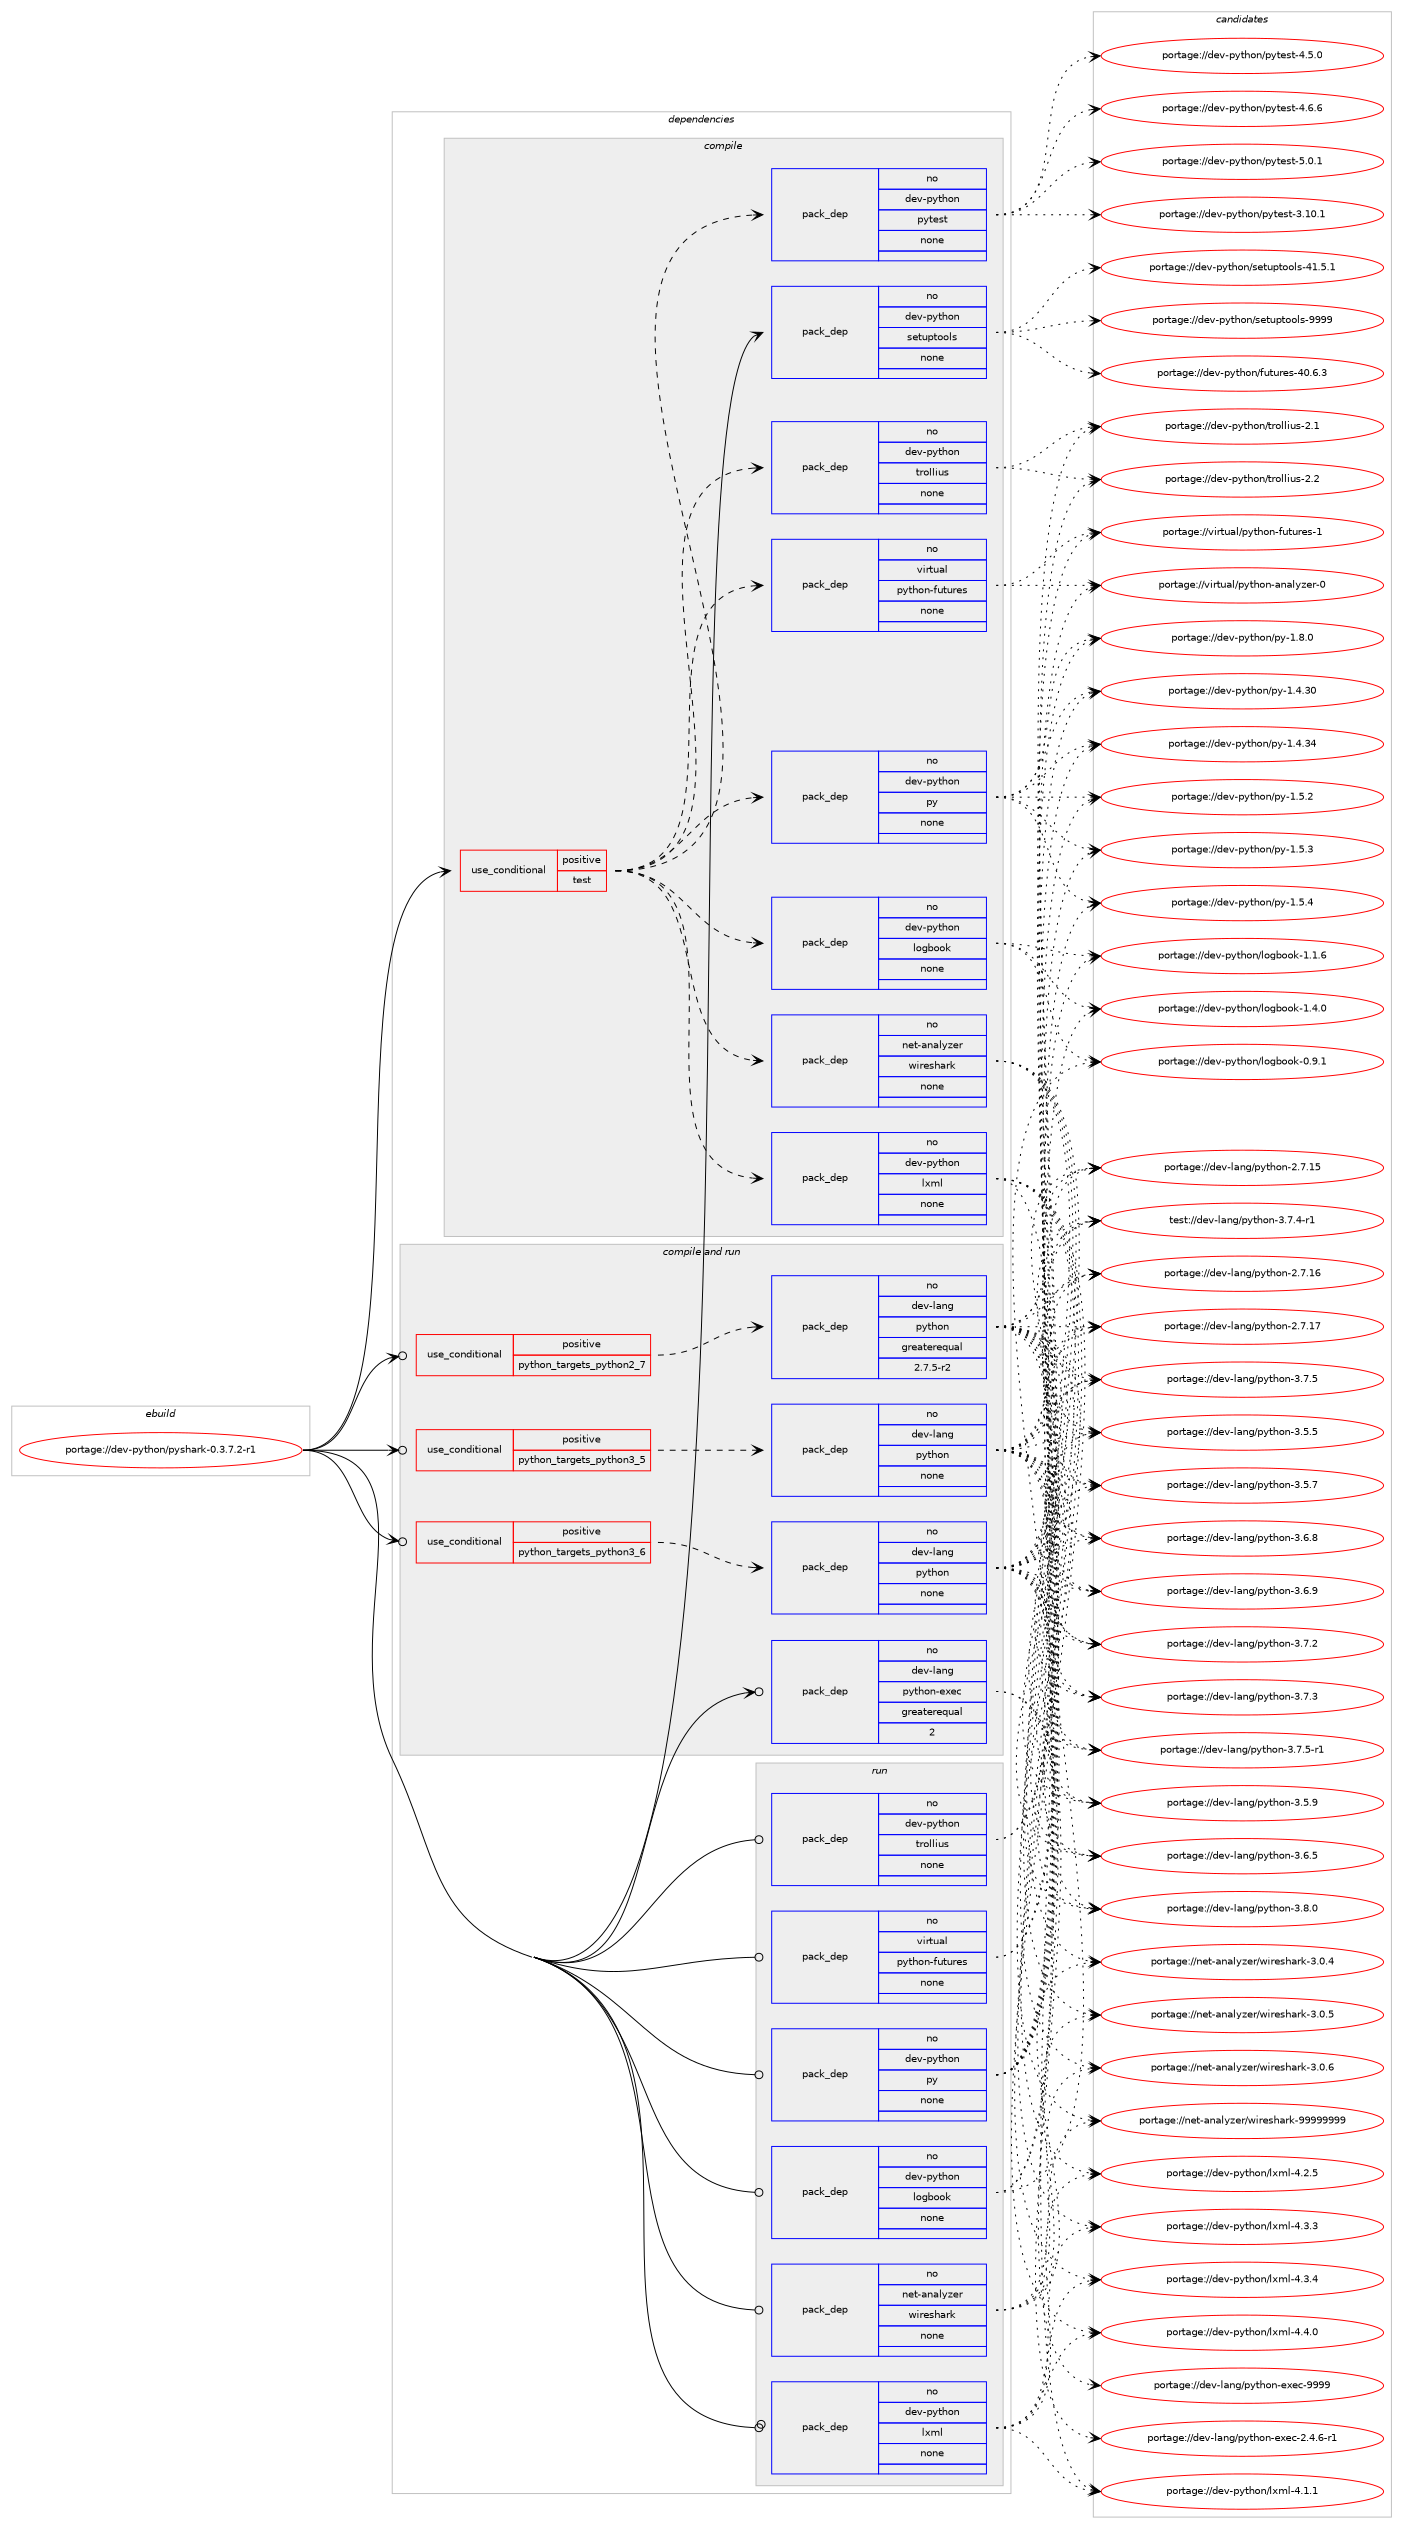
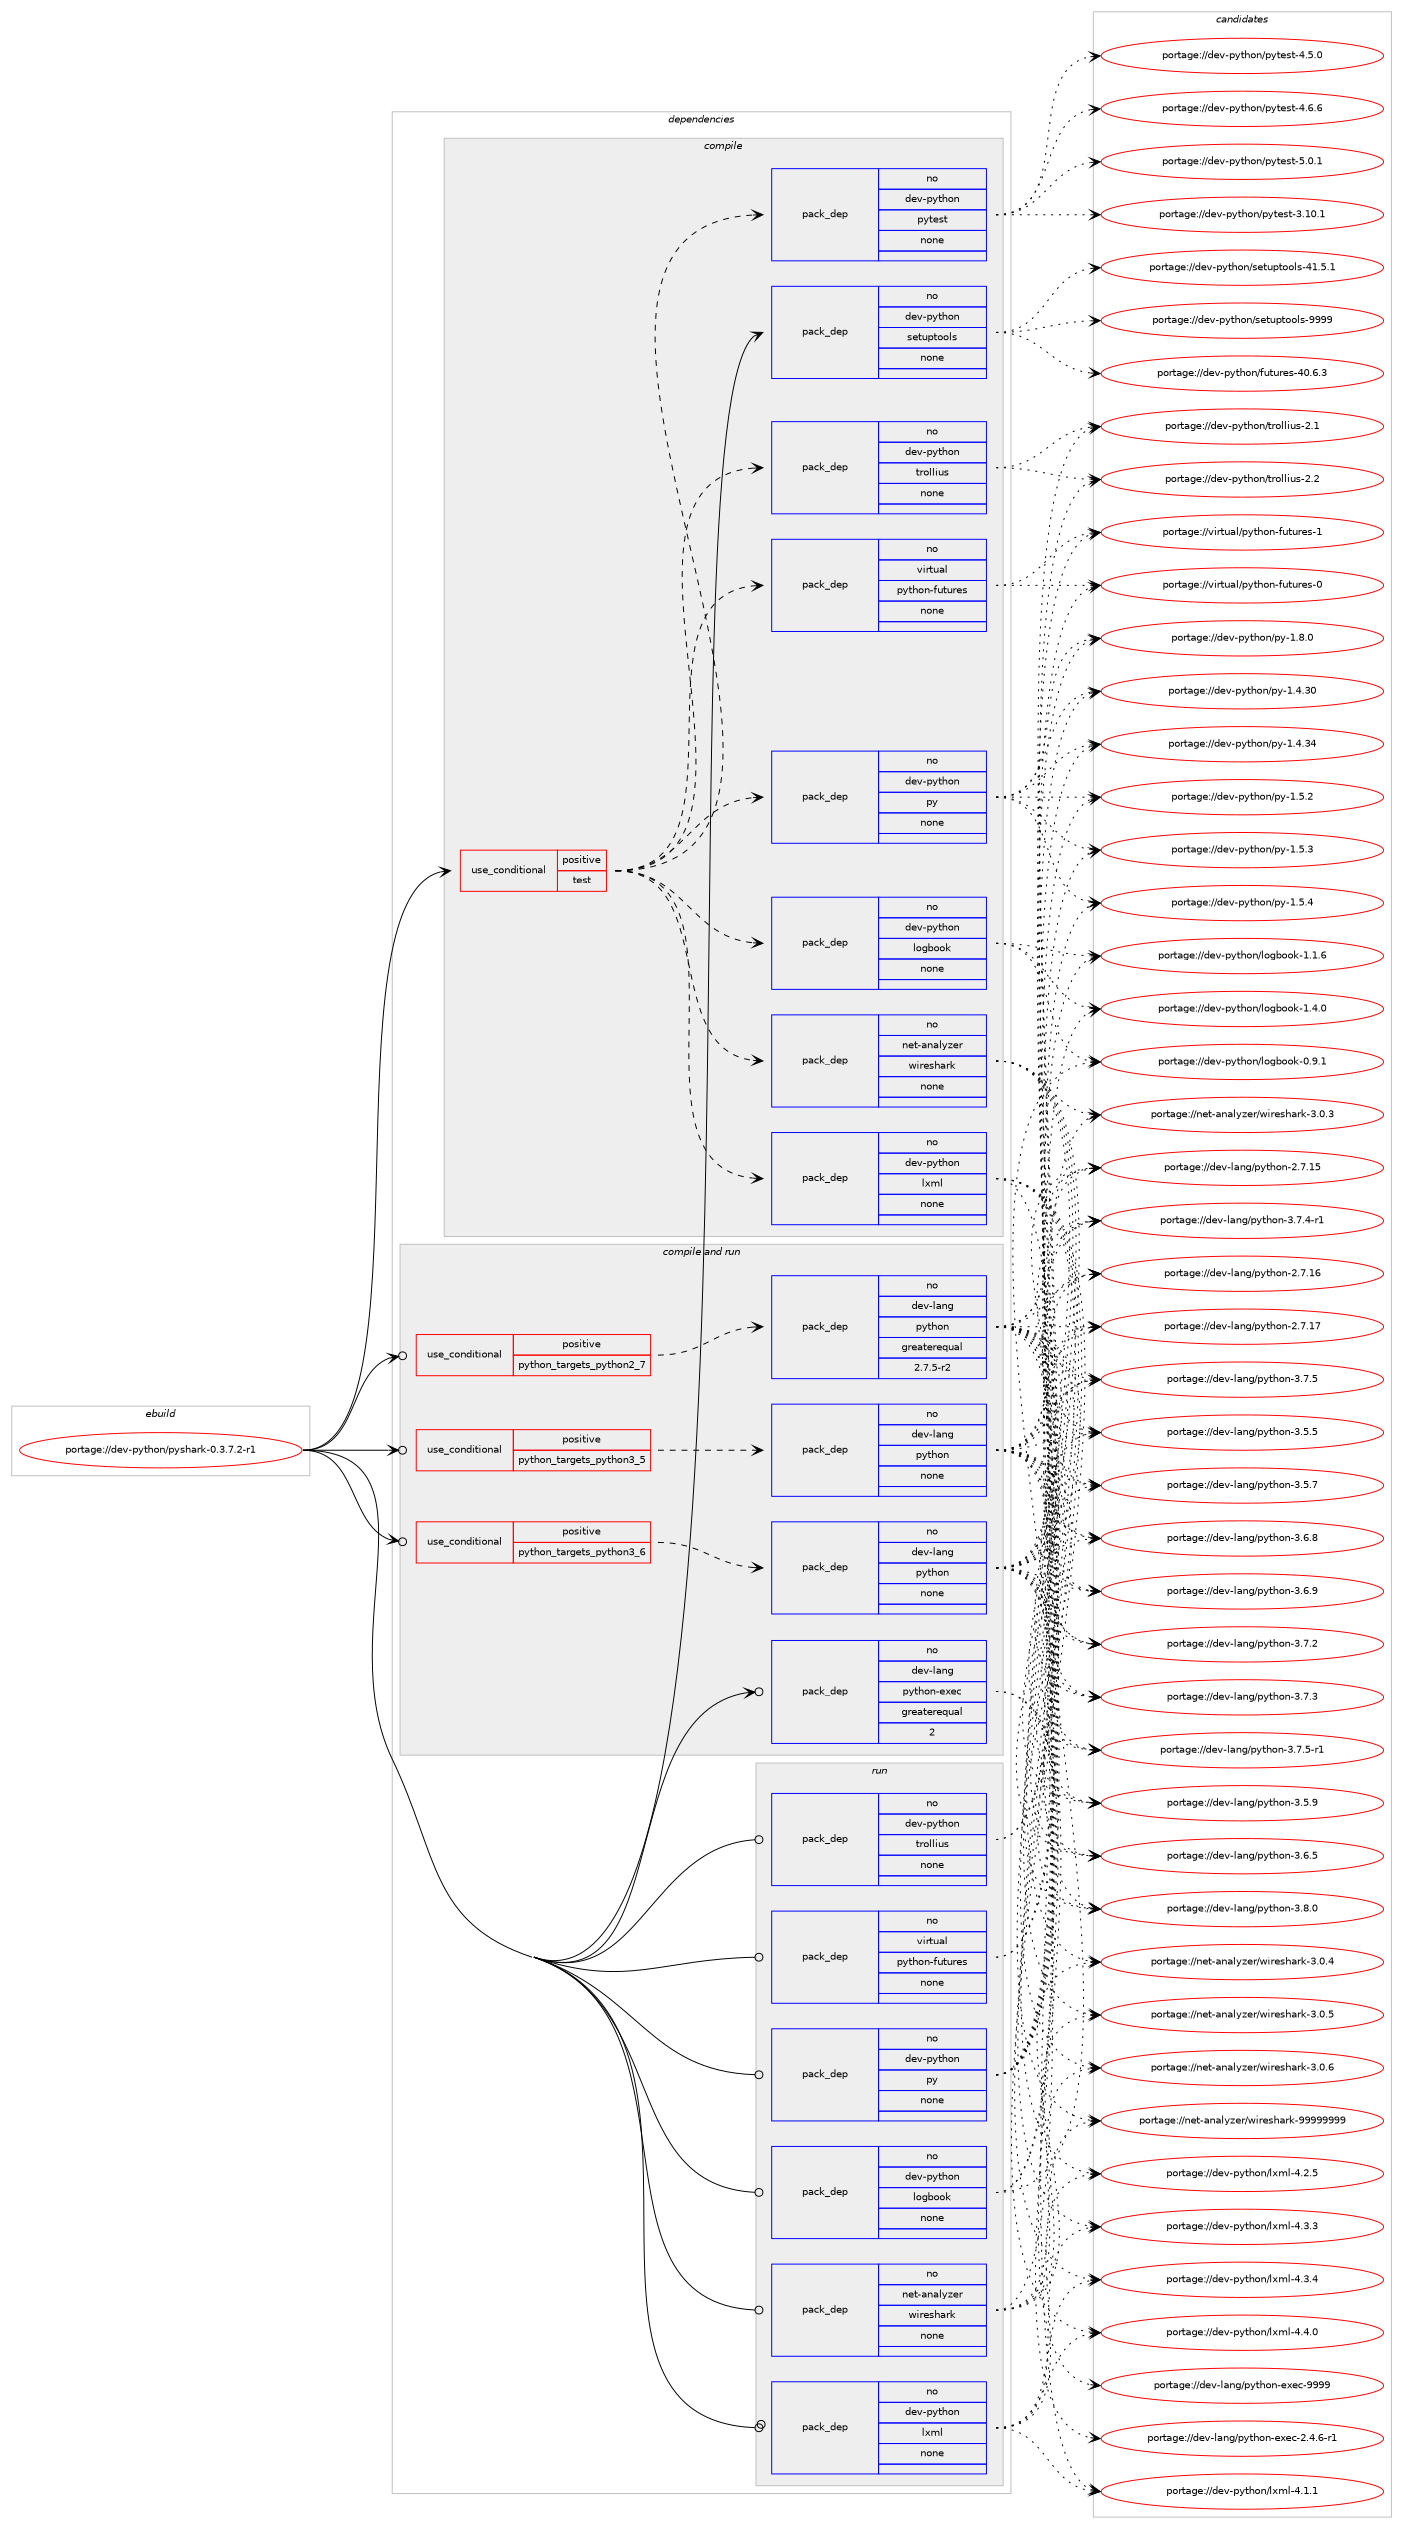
(1242, 585) -> (1242, 585)
none -> (1242, 1115)
(1242, 1221) -> (1242, 1221)
